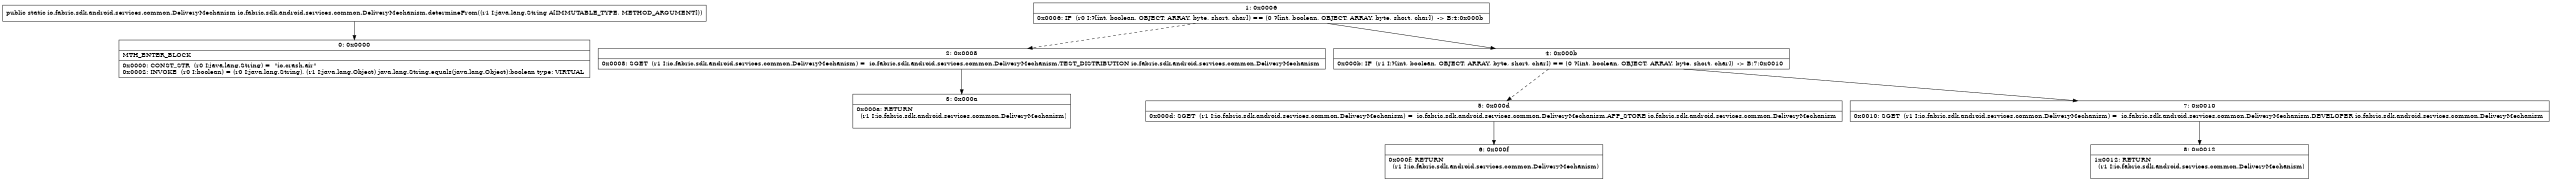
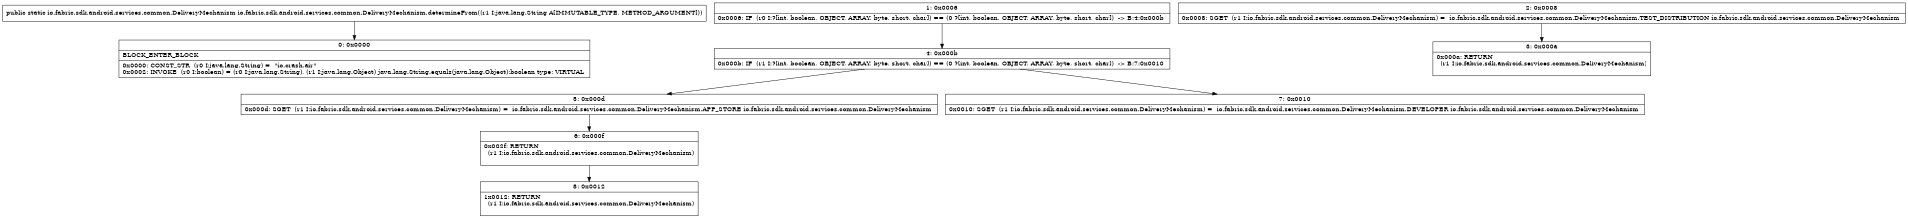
(1114, 36) -> none
(157, 55) -> (161, 55)
(1530, 84) -> (768, 81)
(2200, 131) -> (589, 171)
(1418, 160) -> (514, 146)
